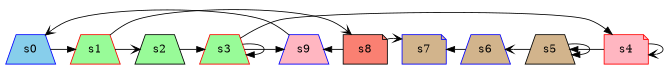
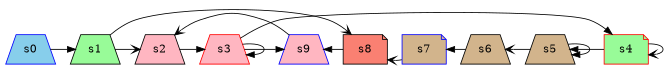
(153, 10) -> (248, 15)
(391, 39) -> (399, 60)
(95, 49) -> (95, 49)
(160, 49) -> (160, 49)
(225, 49) -> (225, 49)
(486, 49) -> (486, 49)
(626, 49) -> (626, 49)
